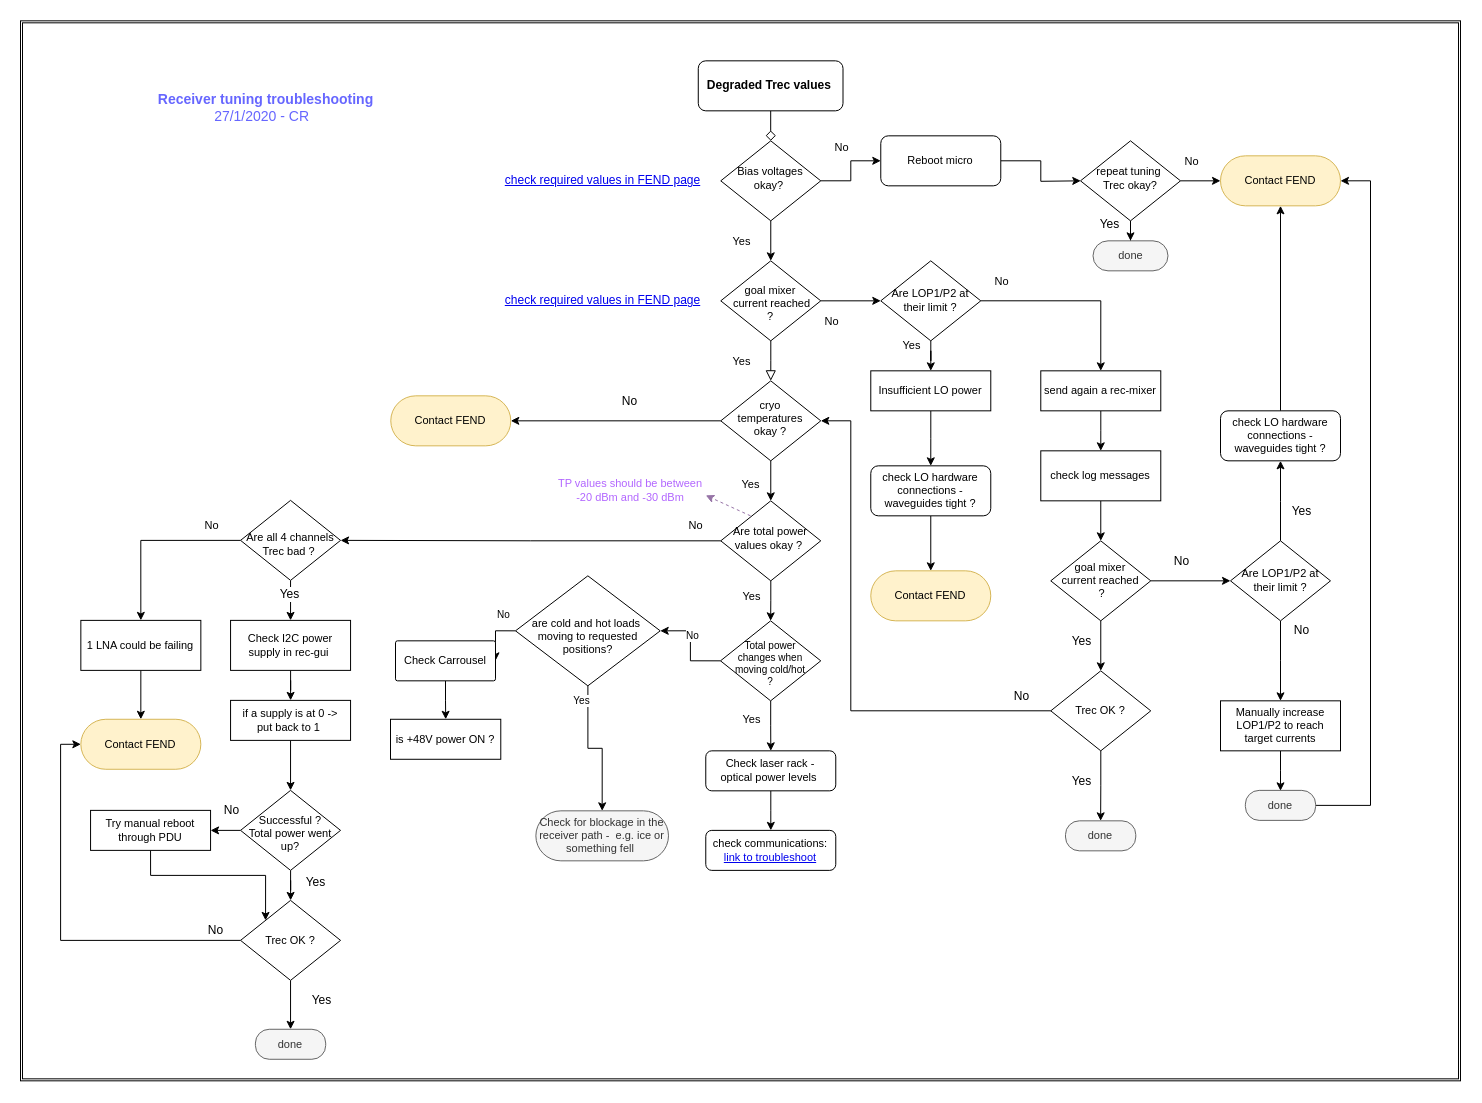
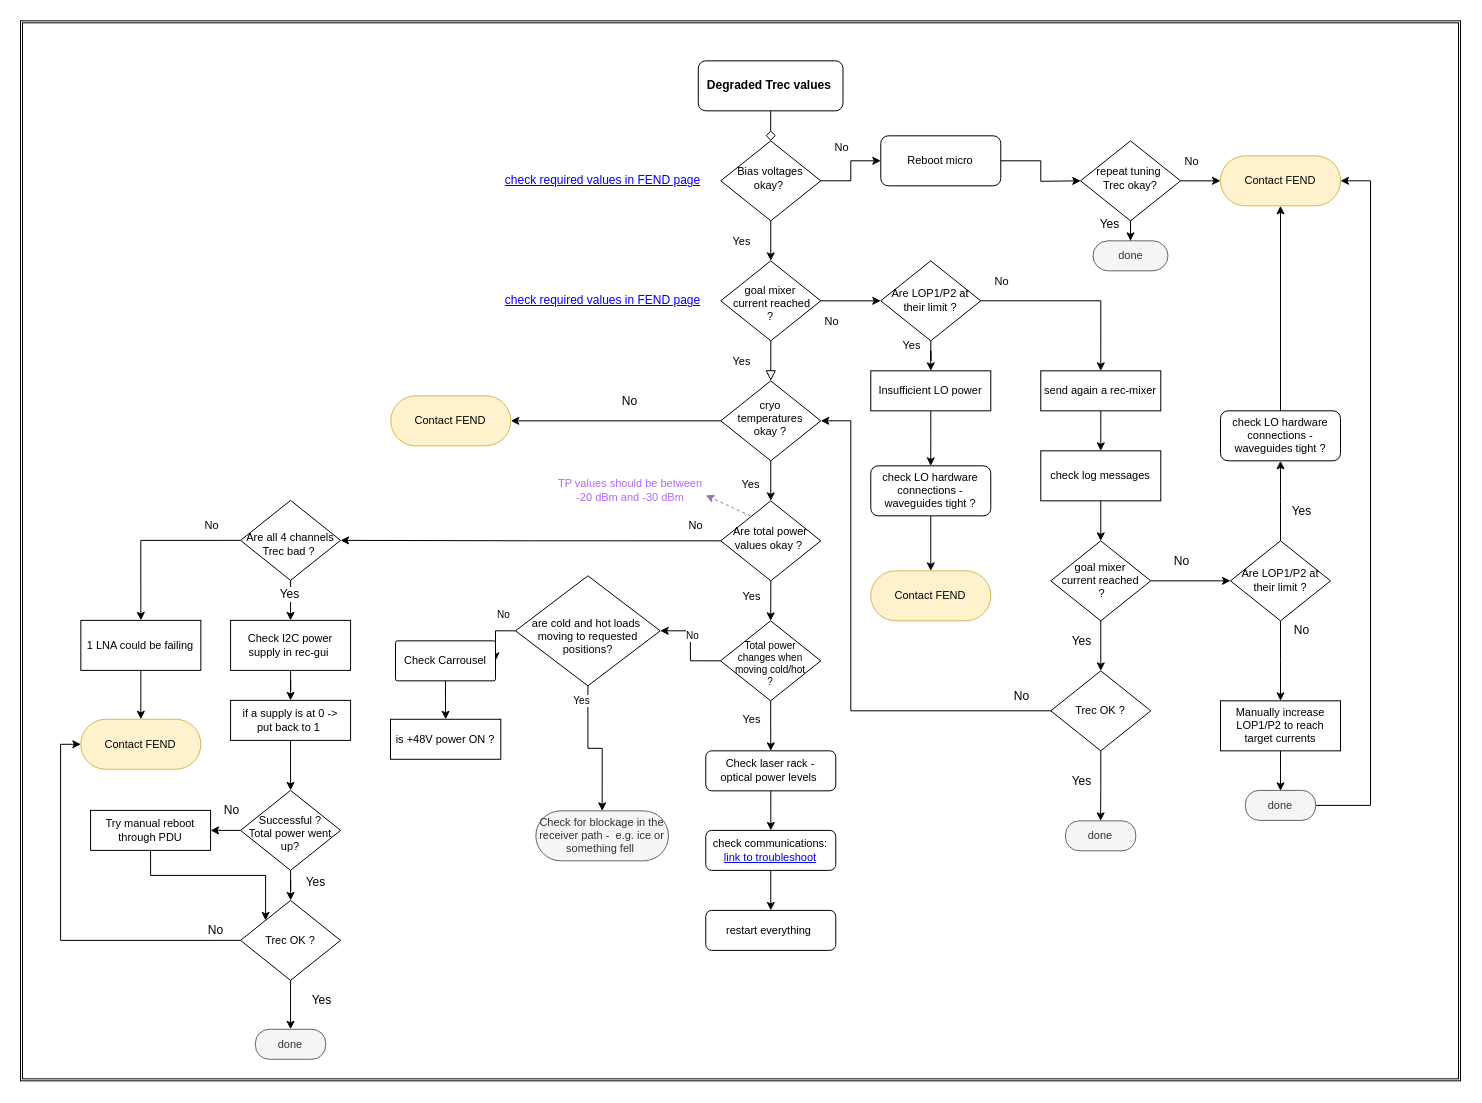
(266, 108) -> none
none -> (771, 887)
none -> (771, 930)
